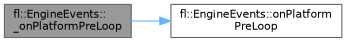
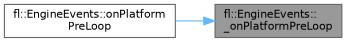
(145, 21) -> (190, 21)
